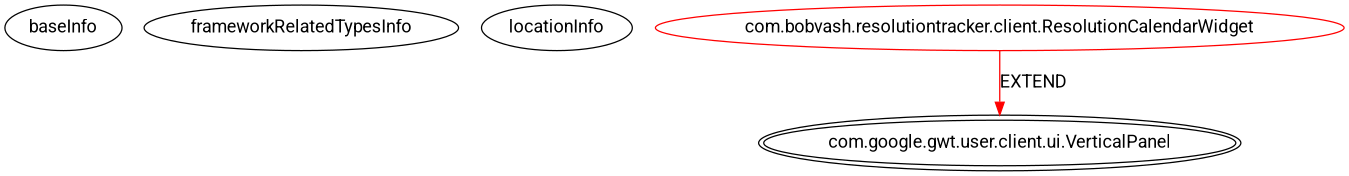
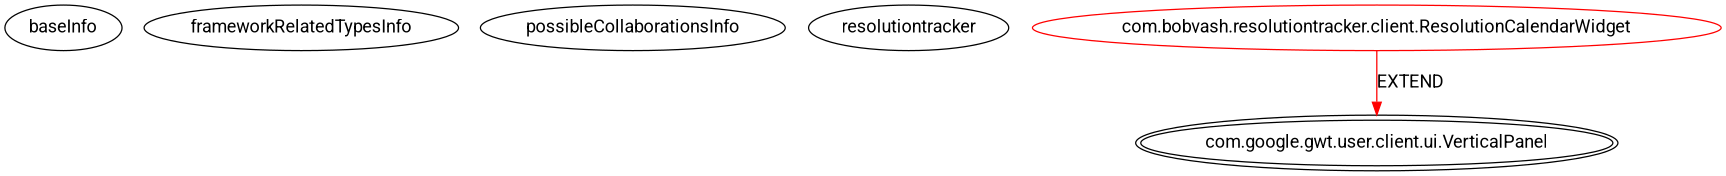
(557, 28) -> (909, 28)
none -> (633, 28)
